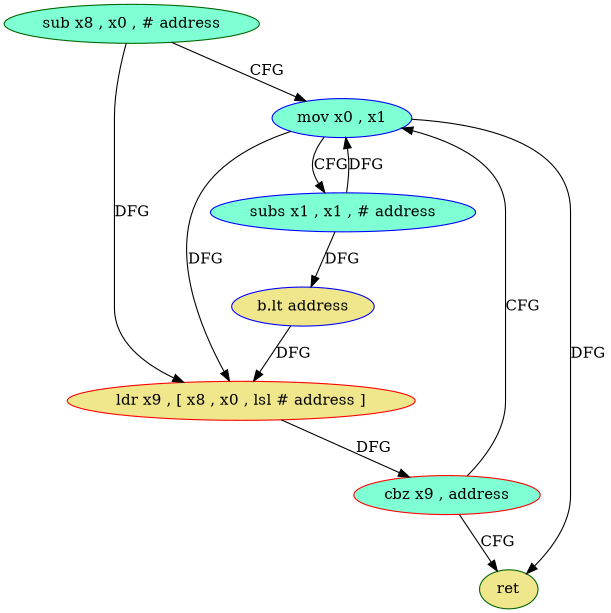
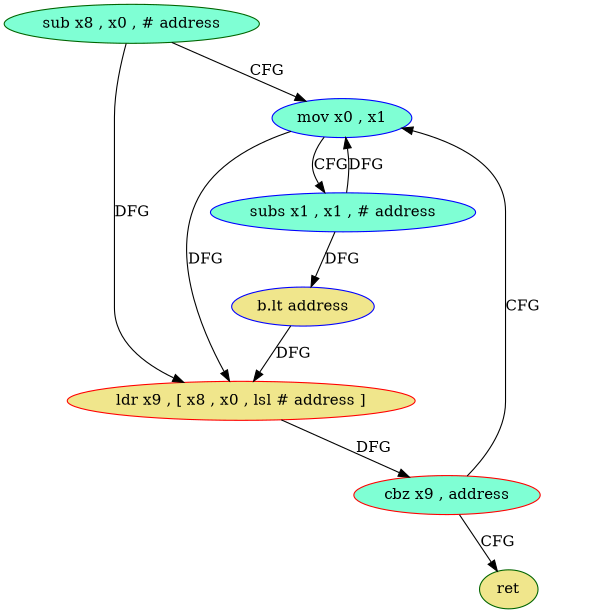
(571, 293) -> none
